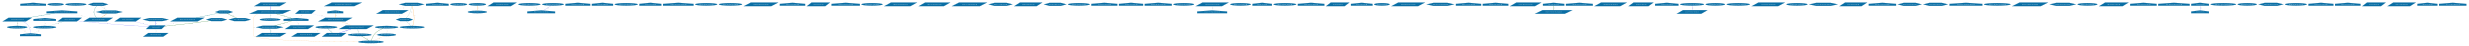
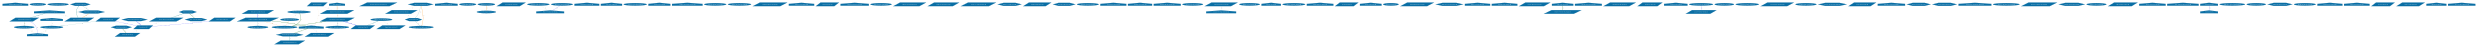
(187, 24) -> (124, 31)
(365, 38) -> (309, 24)
